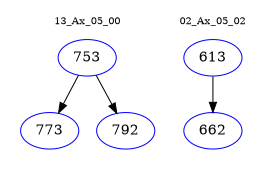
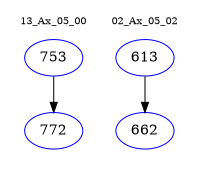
(50, 131) -> (54, 131)
(126, 131) -> none
